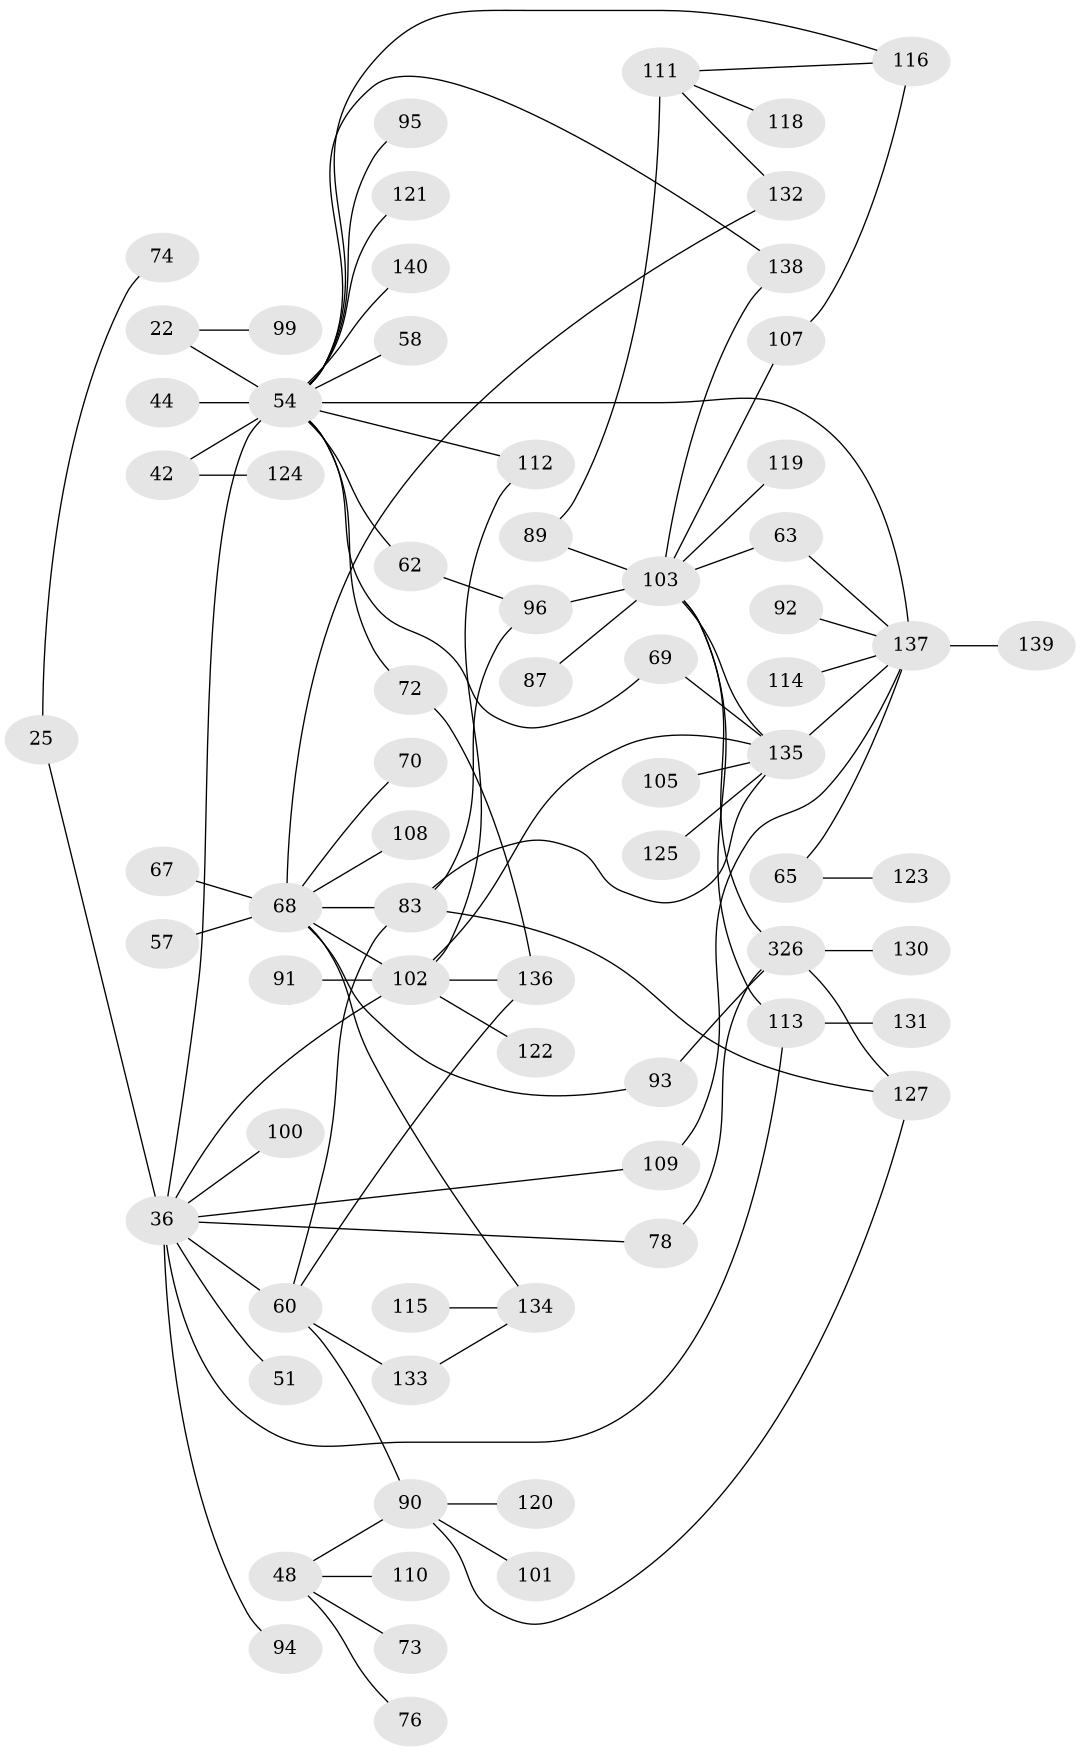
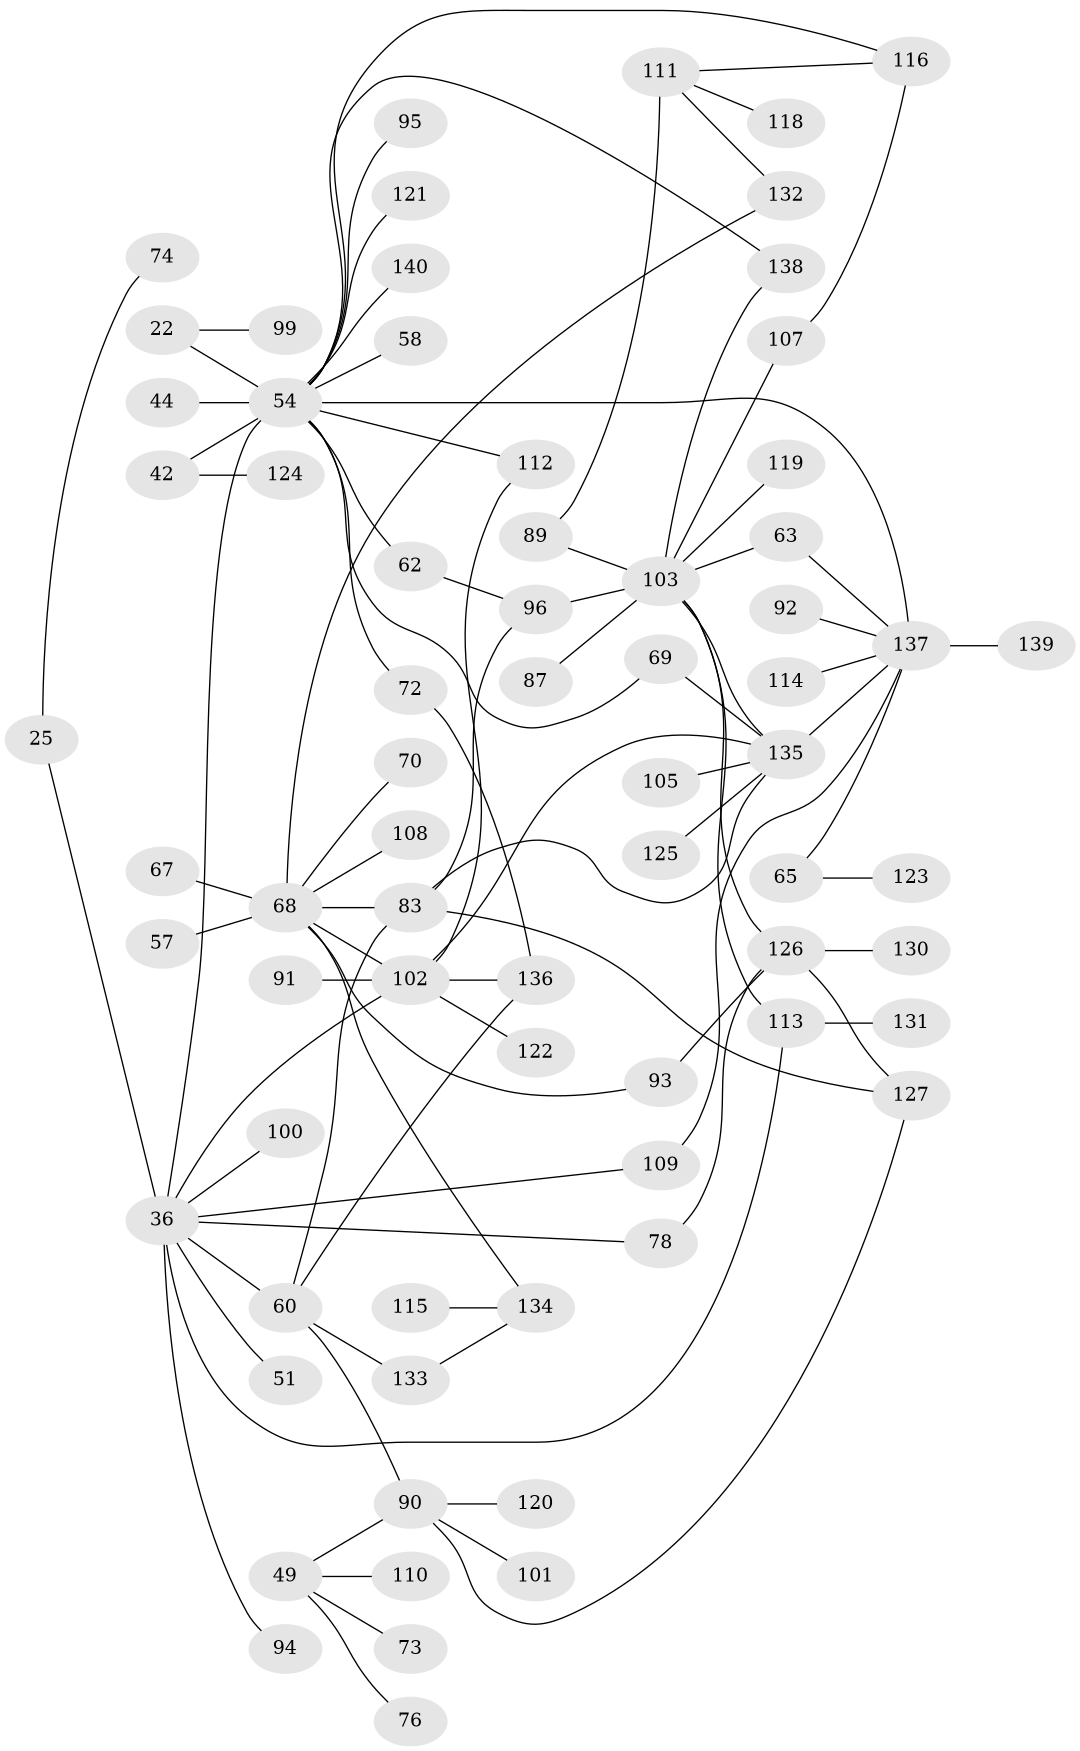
(786, 951) -> (786, 951)
(286, 1576) -> (286, 1576)
